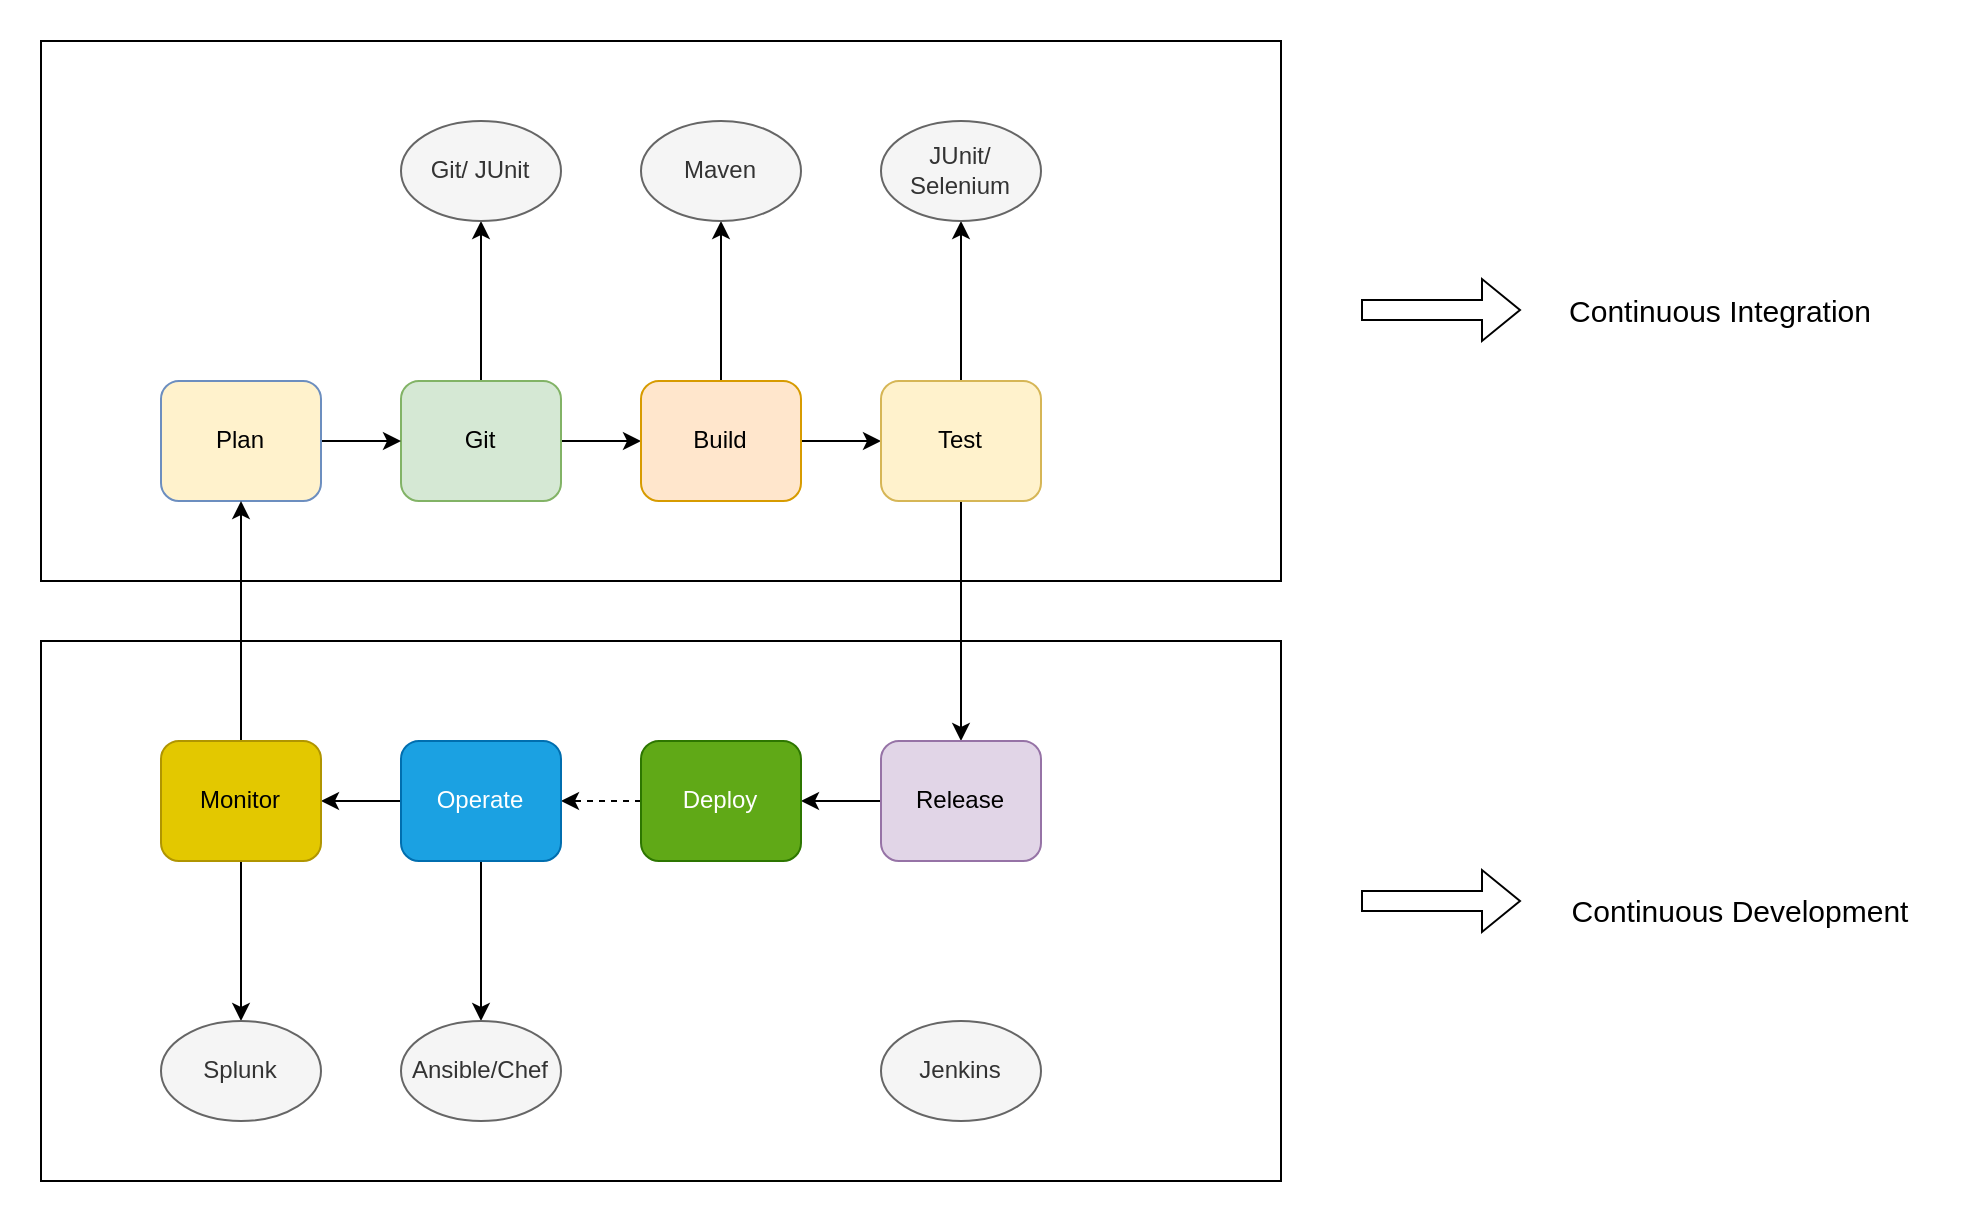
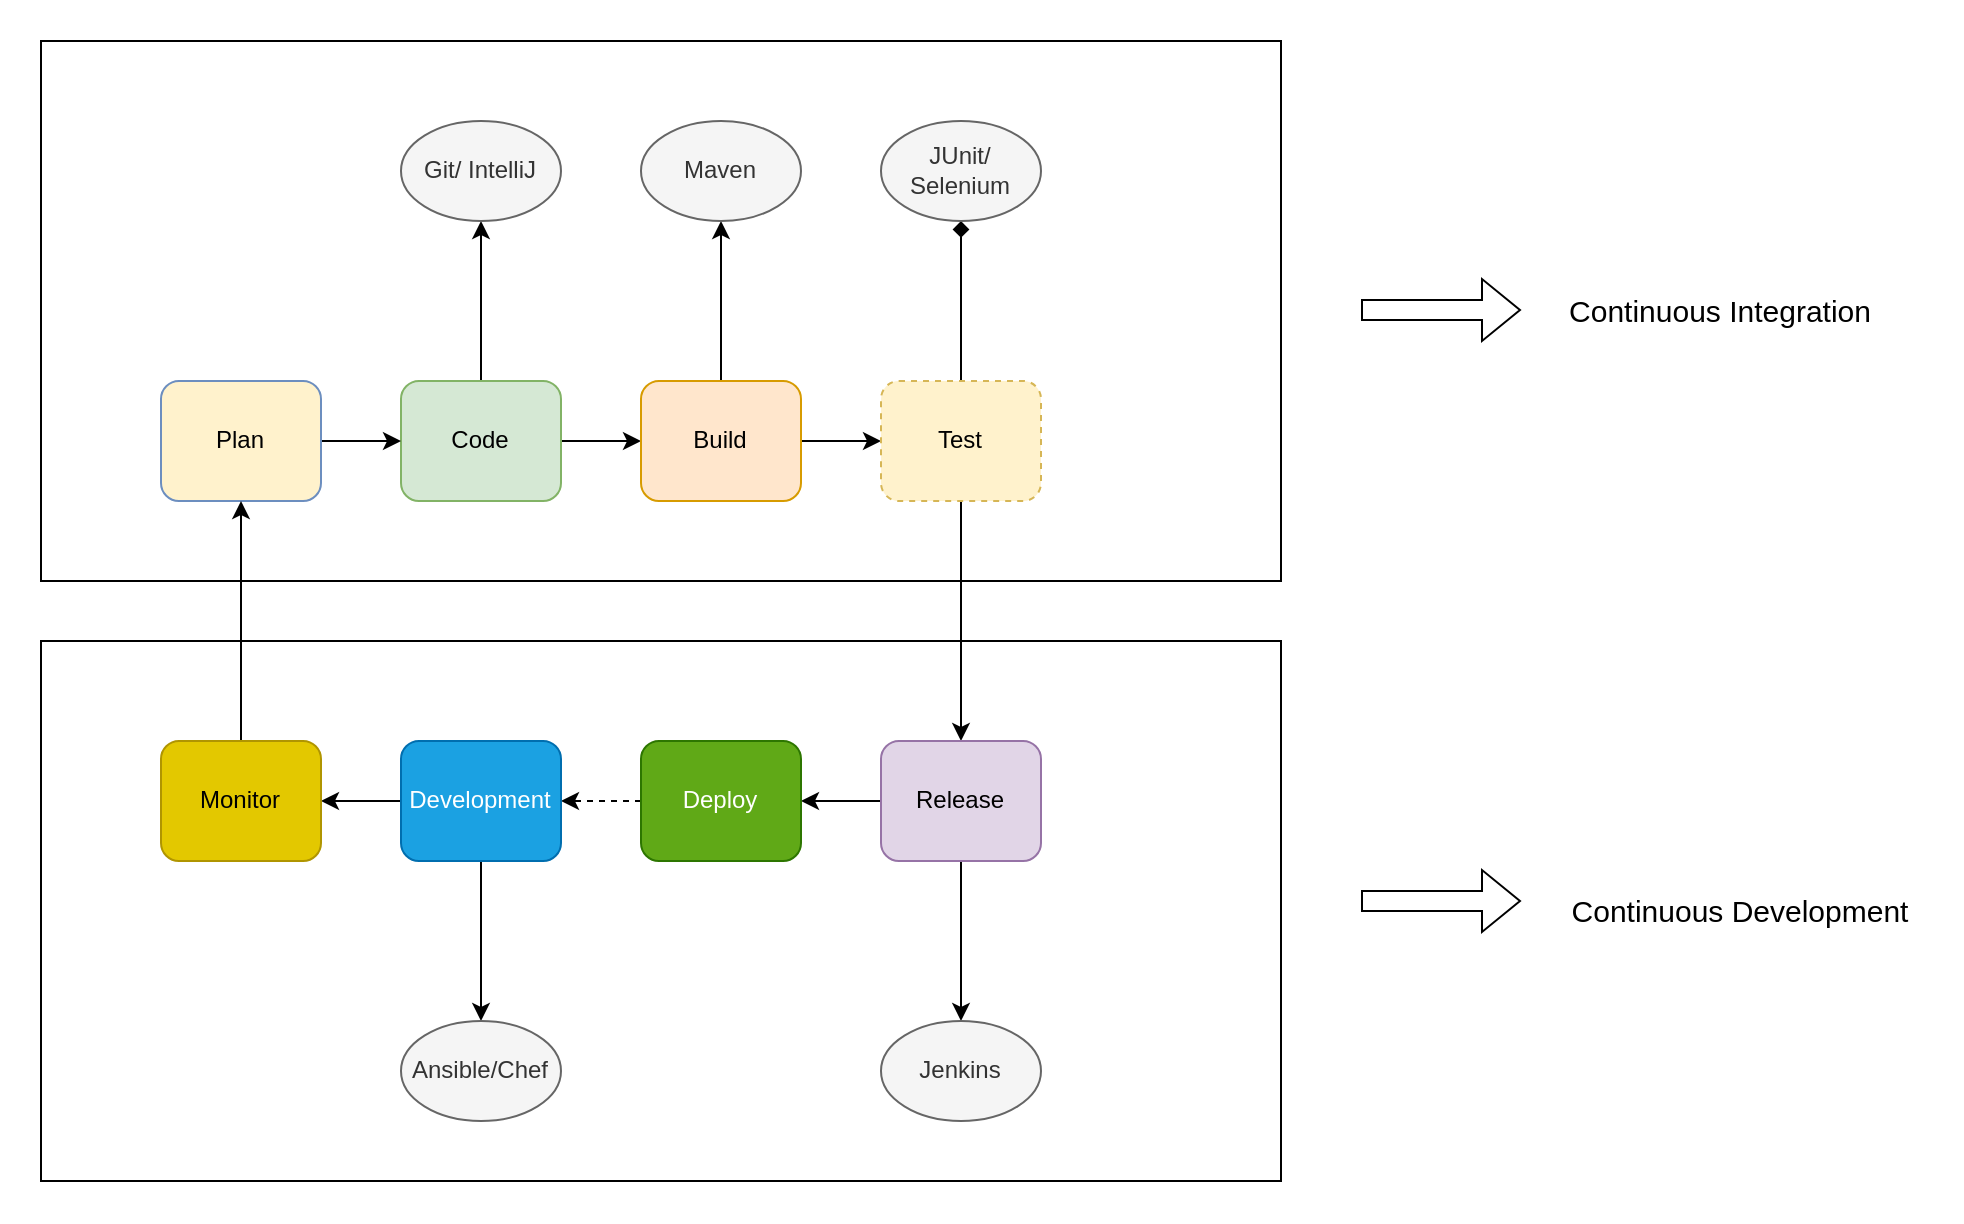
(481, 171) -> (481, 171)
(961, 236) -> (961, 237)
(481, 441) -> (481, 441)
(961, 441) -> (961, 441)
(481, 801) -> (481, 801)
(241, 934) -> none
none -> (961, 934)
(241, 1071) -> none
